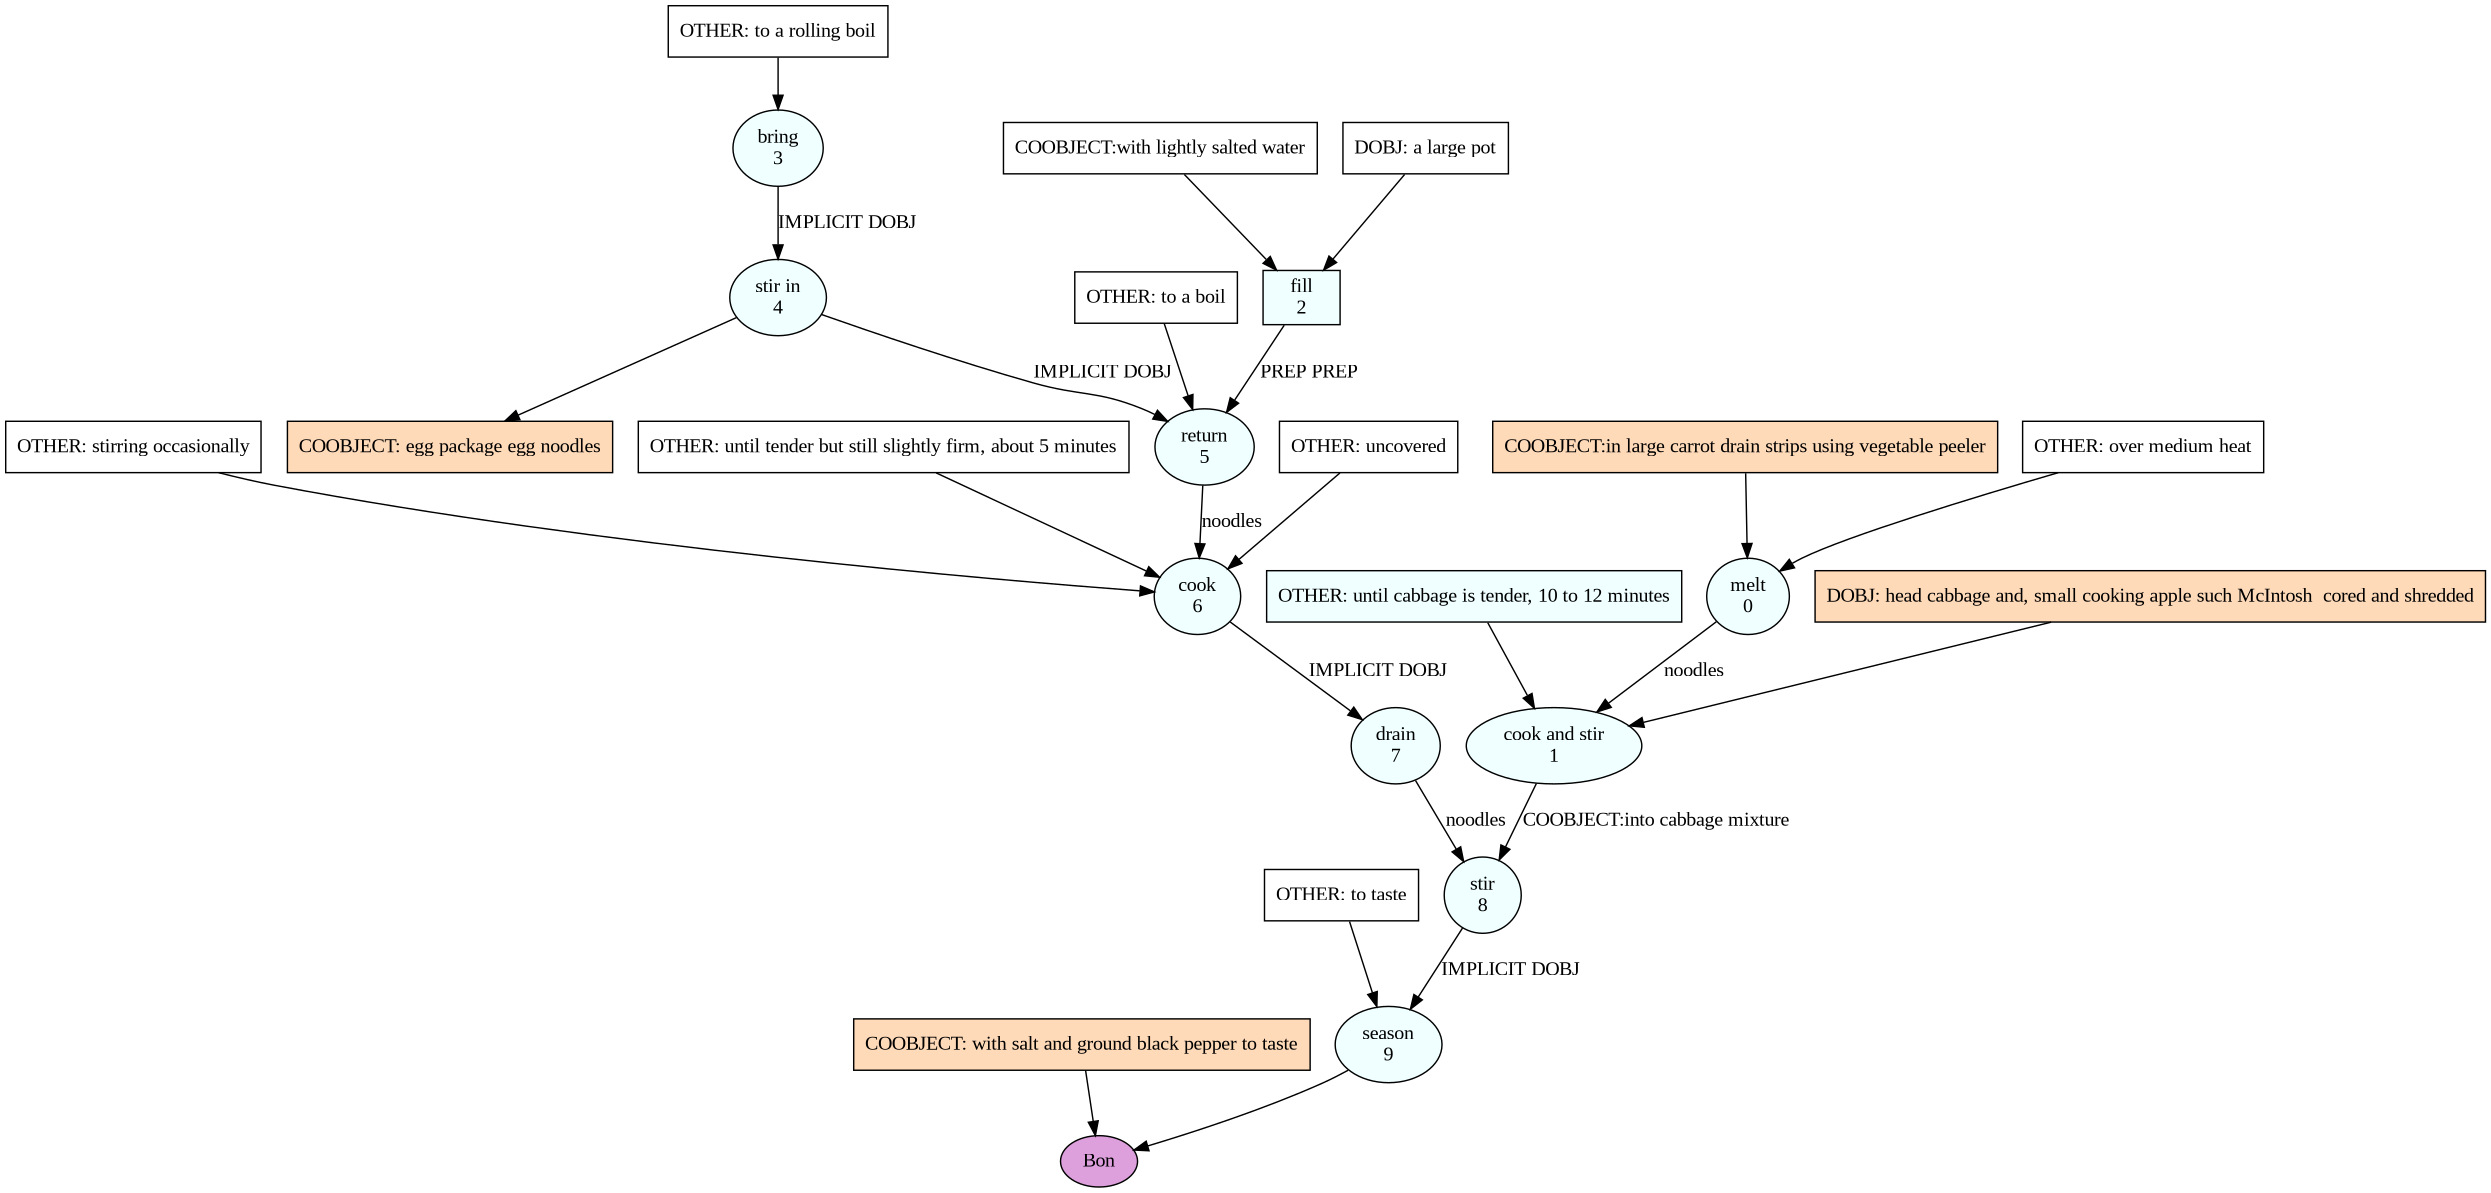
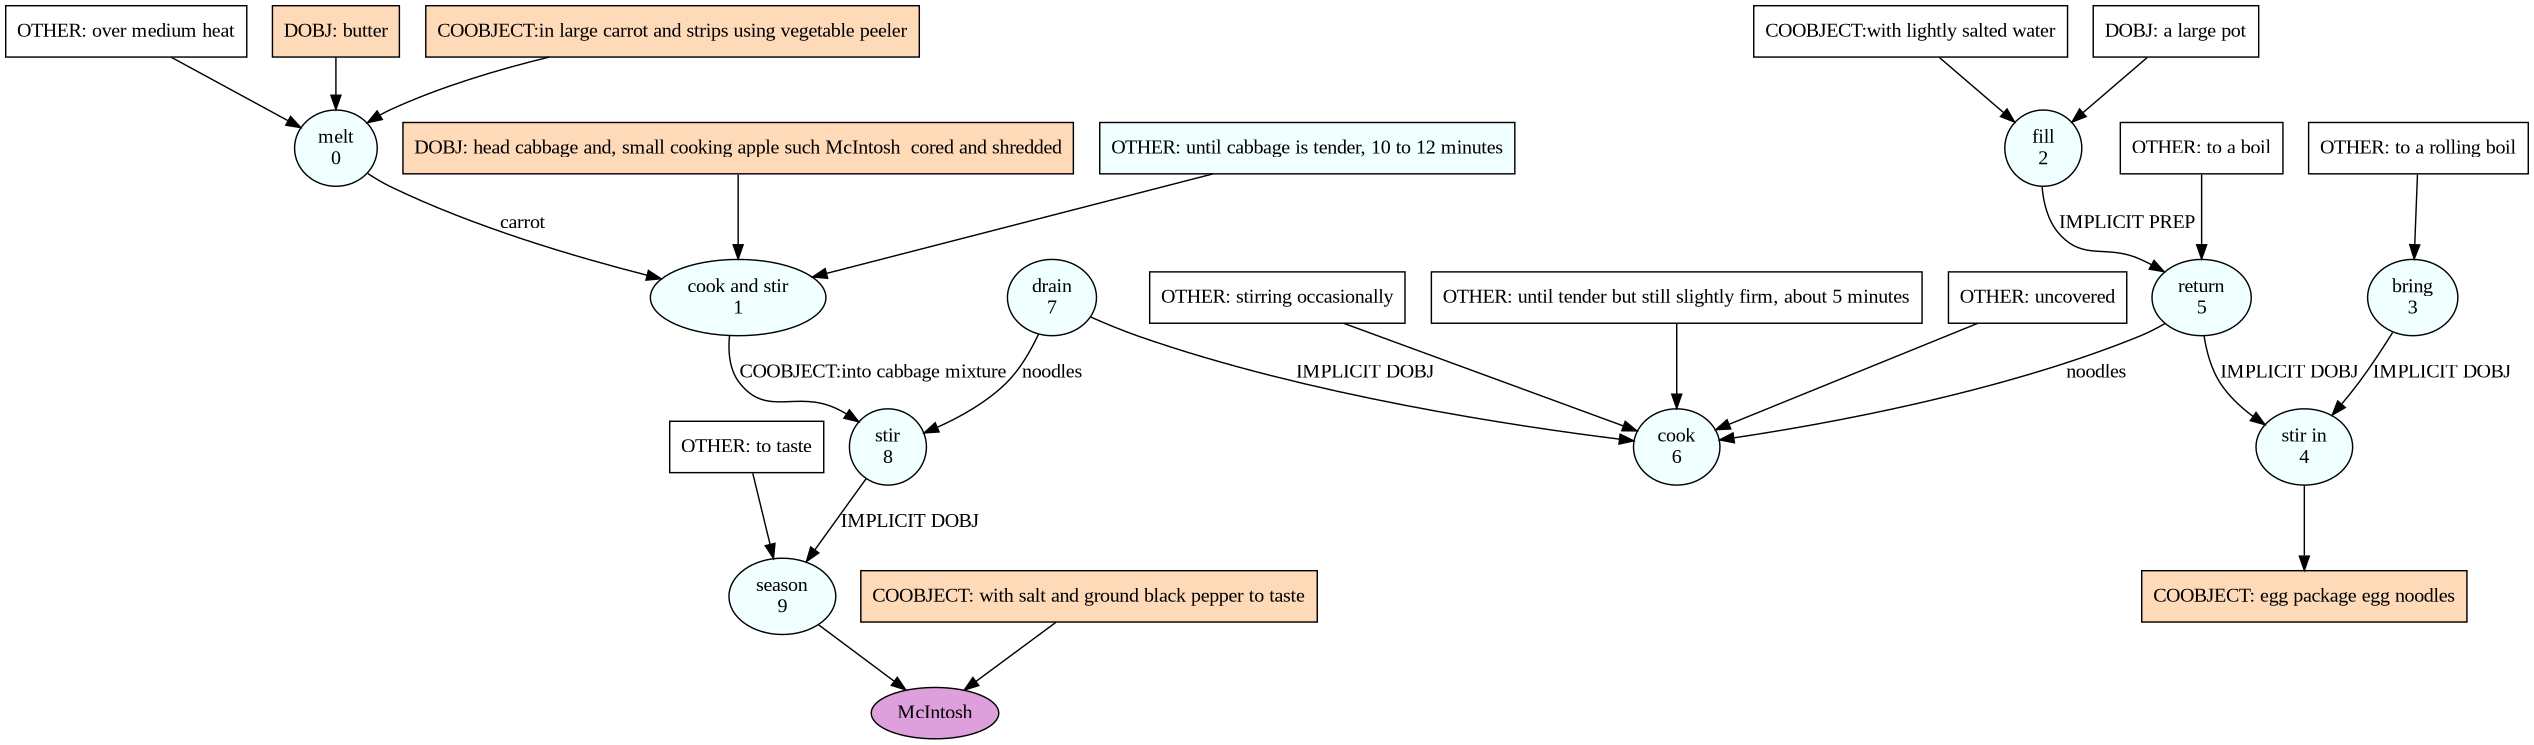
none -> (336, 31)
(1302, 298) -> (2043, 148)
(987, 369) -> (2219, 382)
(1309, 372) -> (2127, 223)
(1745, 447) -> (673, 31)
(1290, 666) -> (1351, 394)
(1695, 671) -> (523, 223)
(1099, 1161) -> (935, 713)
